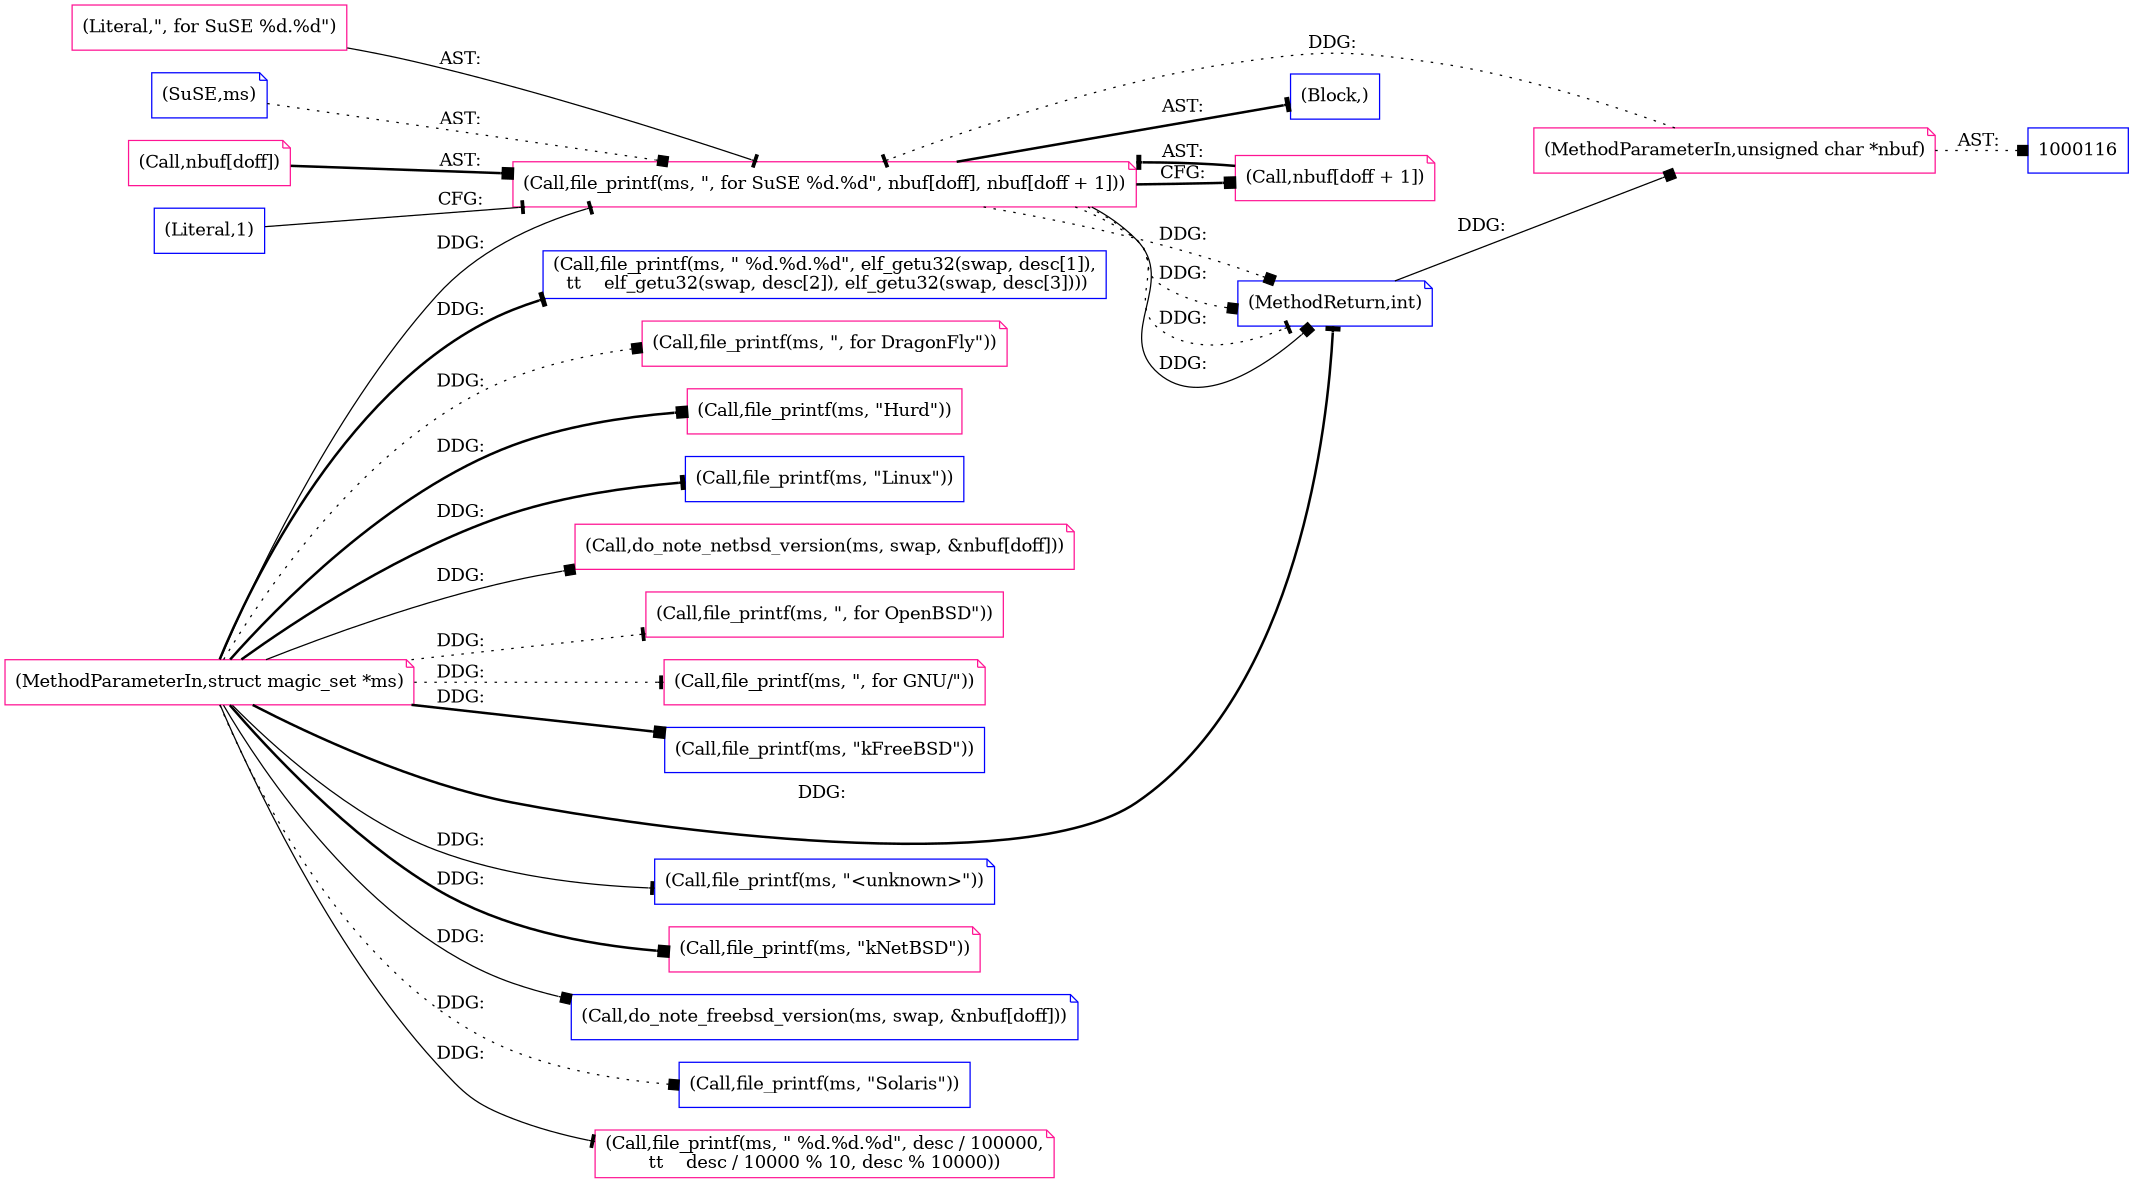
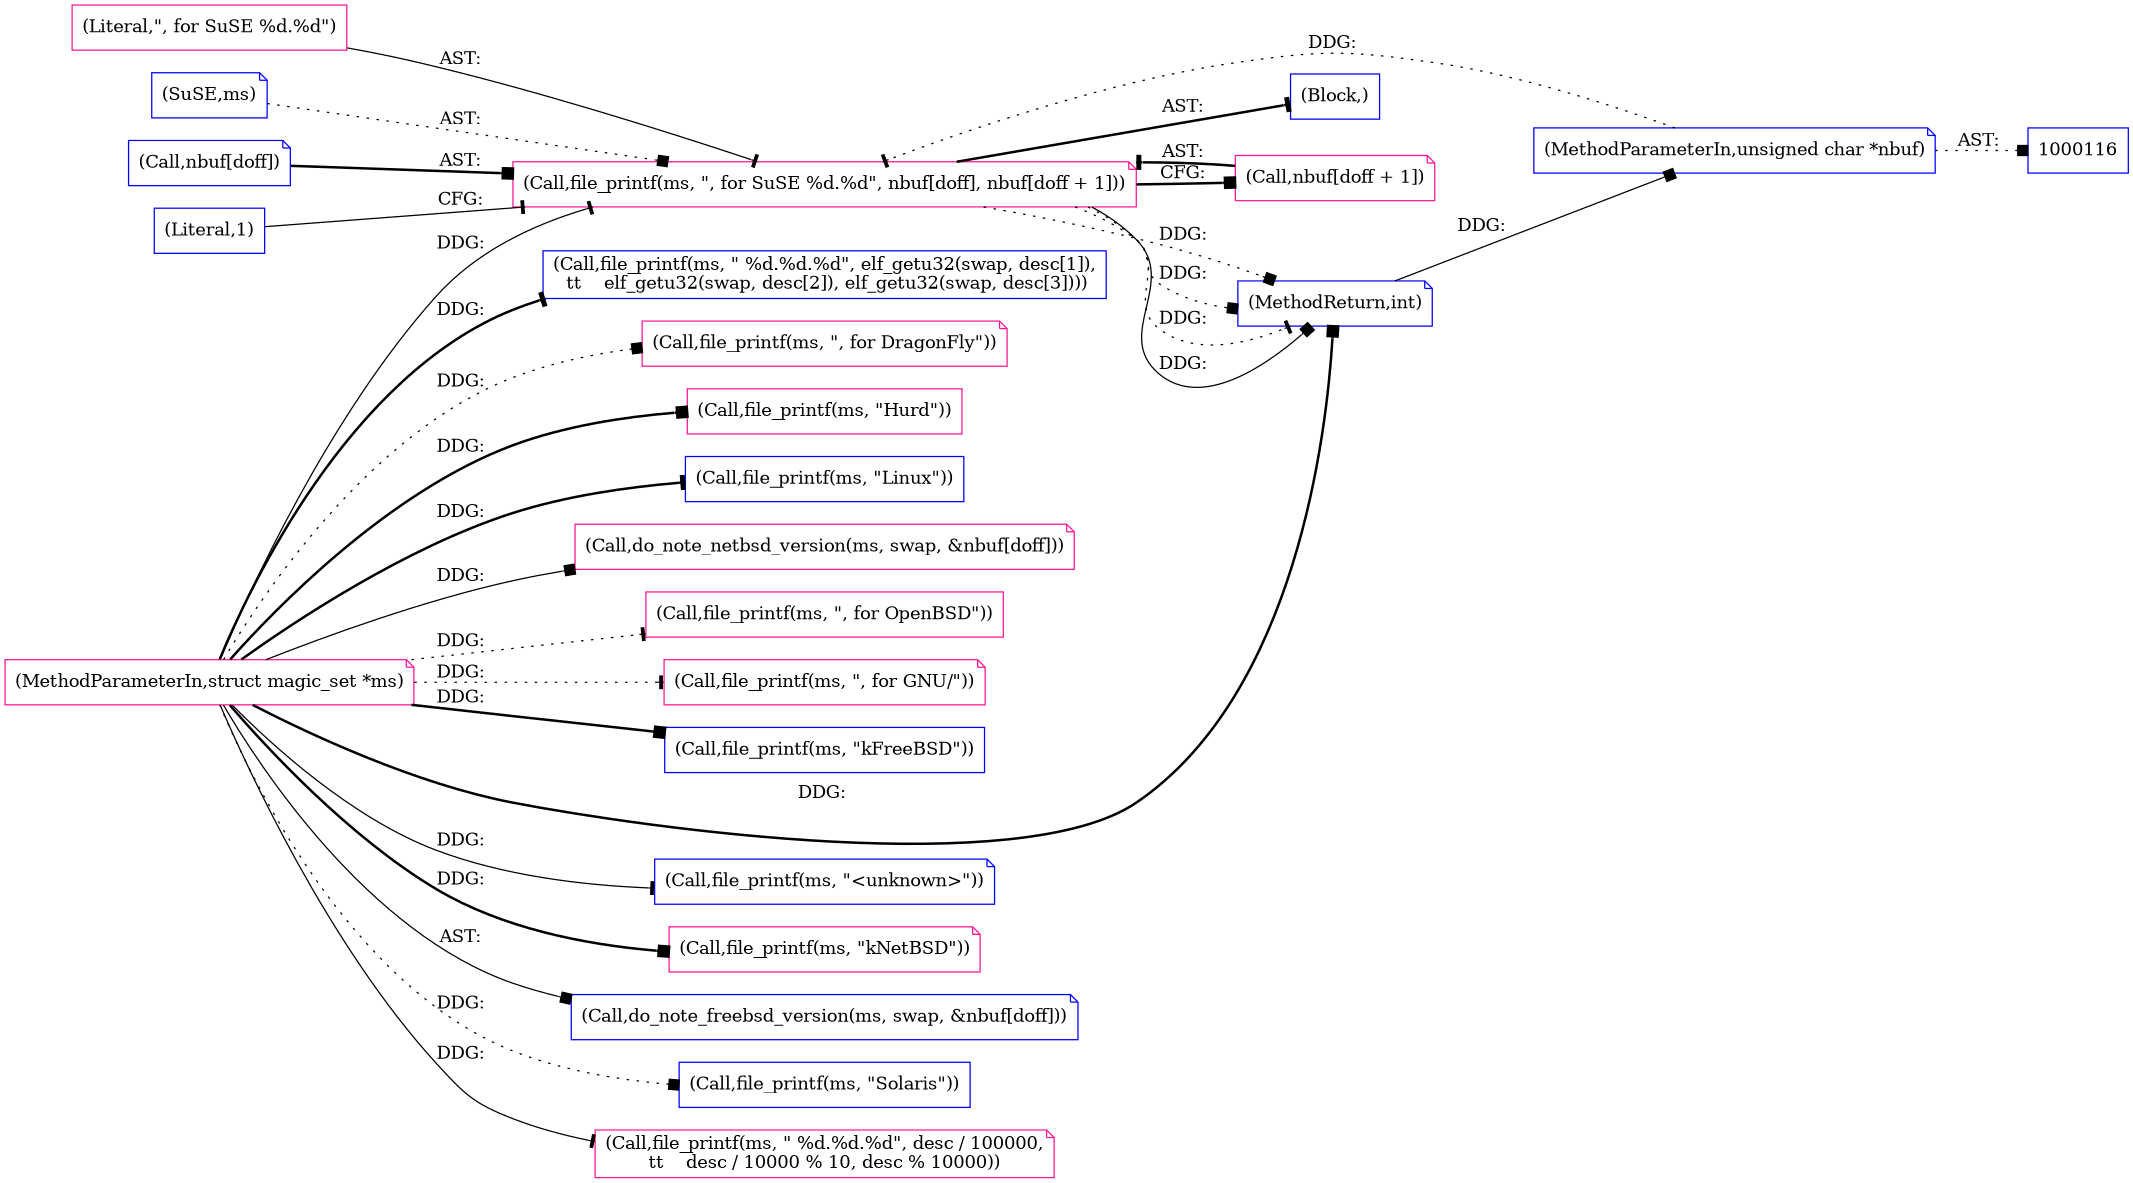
(1735, 150) -> (1735, 150)
(209, 163) -> (209, 163)
(950, 842) -> (947, 843)
(463, 937) -> (463, 937)
